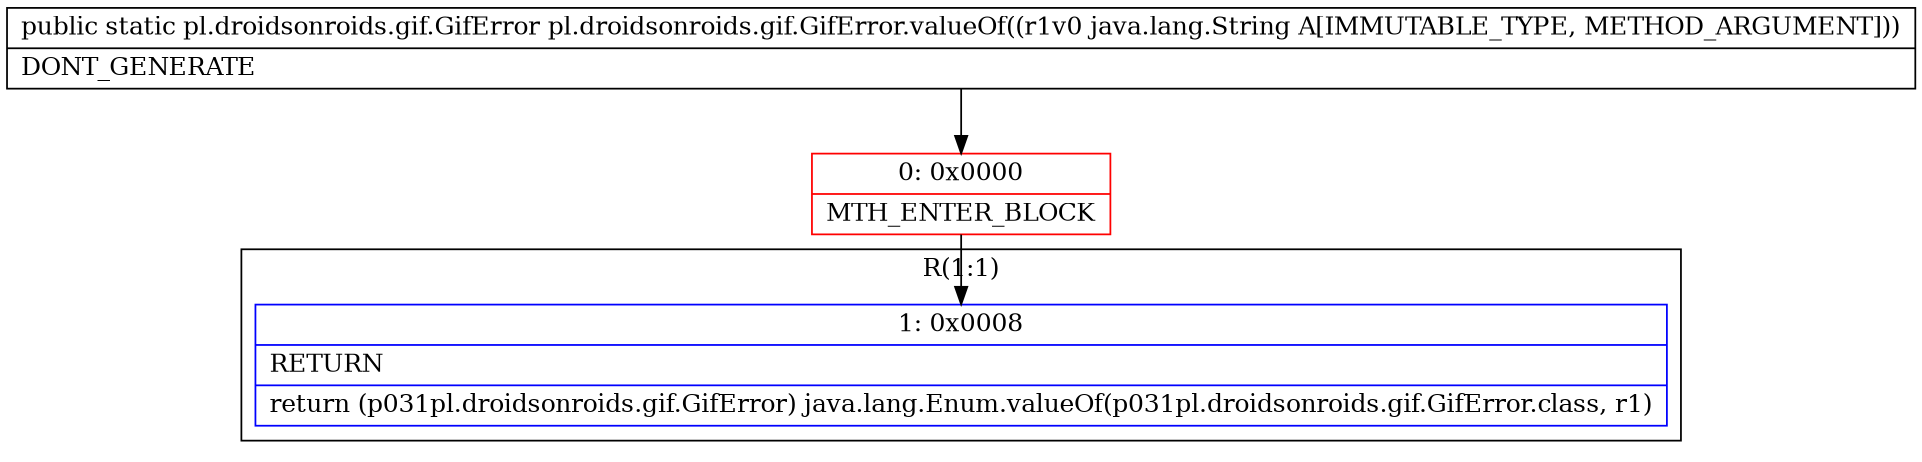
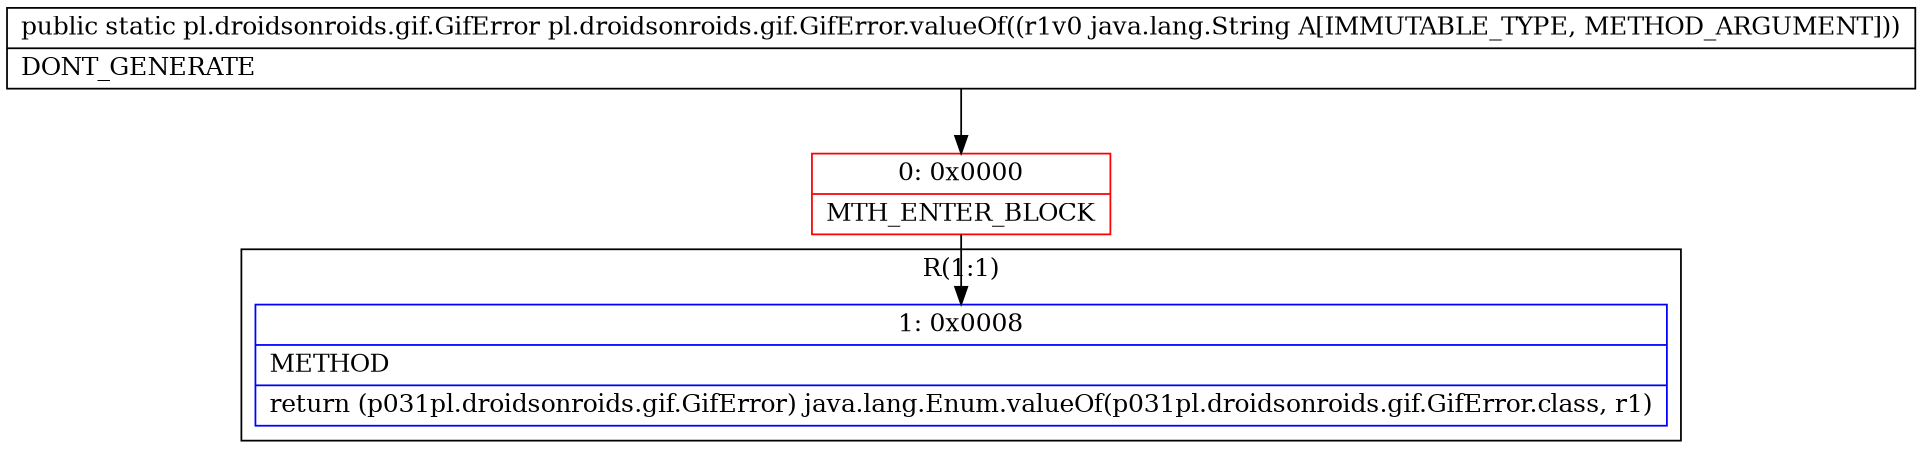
(327, 364) -> (330, 364)
